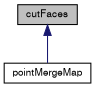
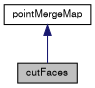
(48, 49) -> (48, 49)
